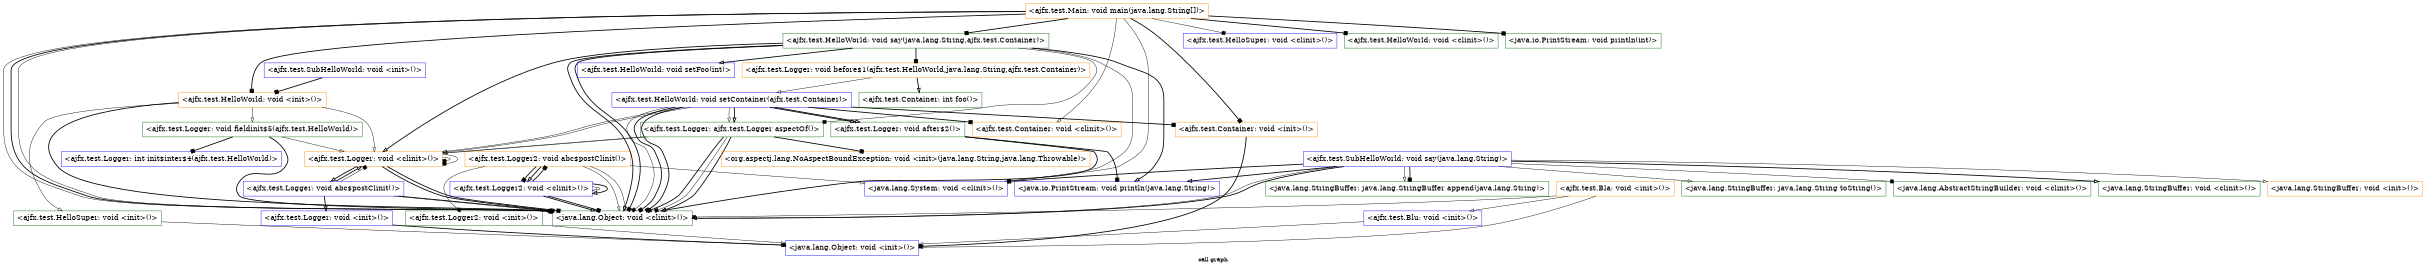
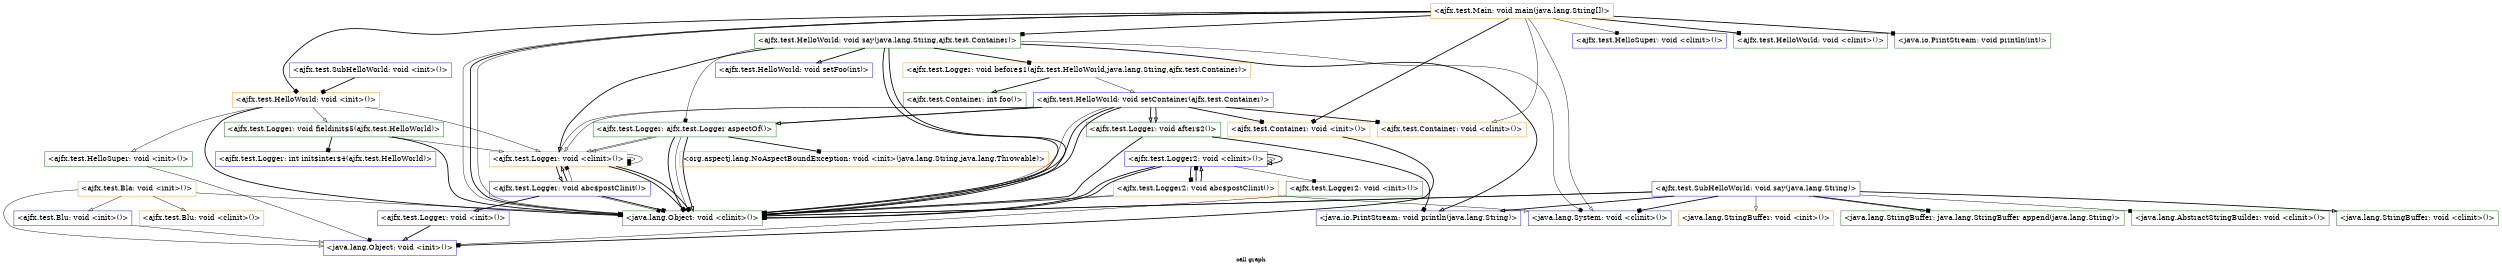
(450, 178) -> (1273, 174)
(1784, 189) -> none
none -> (202, 218)
